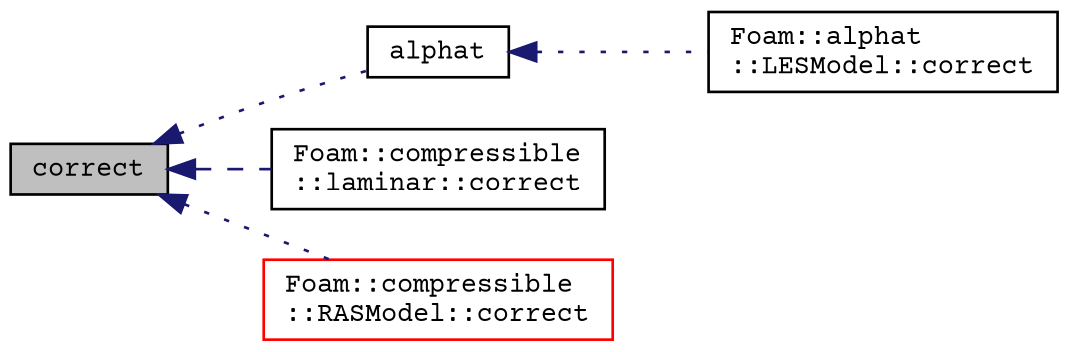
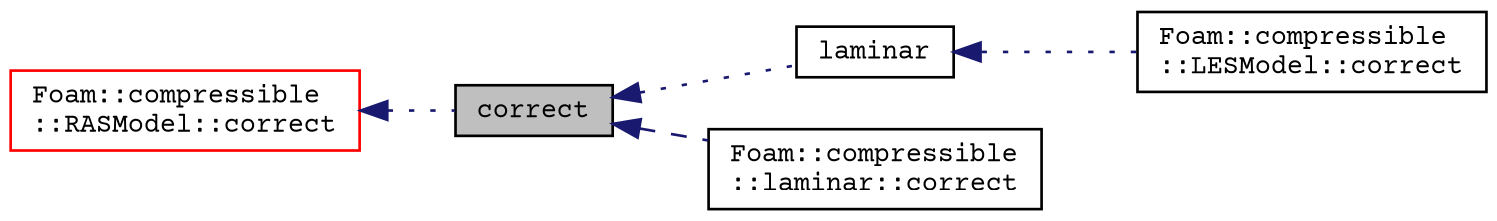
(438, 52) -> (875, 52)
(883, 52) -> (1312, 52)
(257, 232) -> (421, 111)
